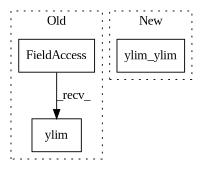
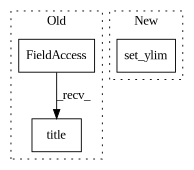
(151, 56) -> (146, 56)
(57, 135) -> (57, 135)
